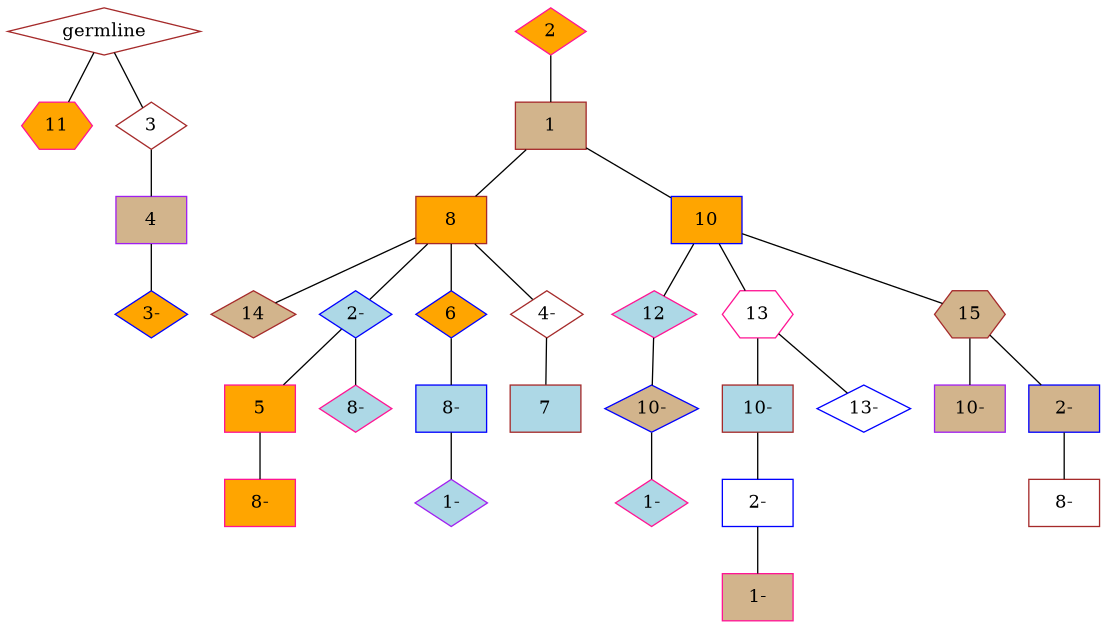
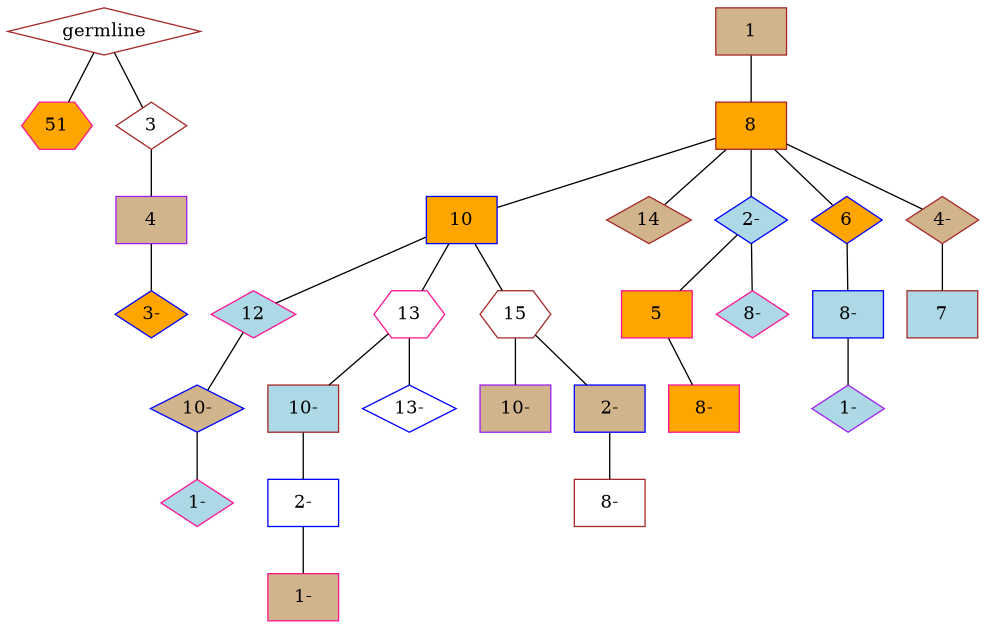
(551, 31) -> none
(57, 126) -> (57, 126)
(629, 173) -> (607, 173)
(547, 314) -> (942, 220)
(970, 314) -> (515, 314)
